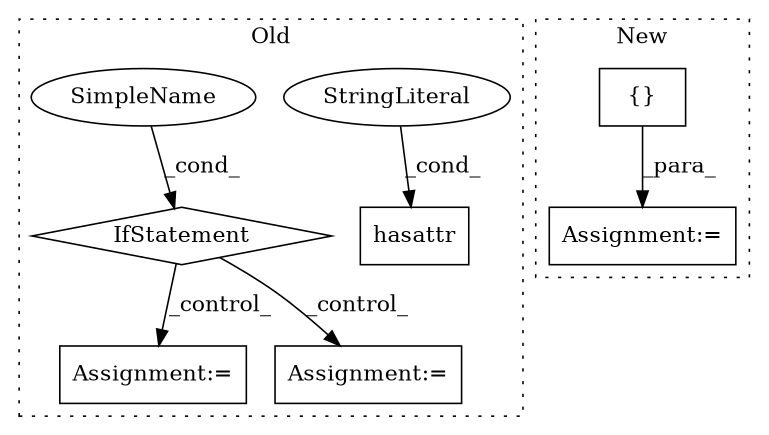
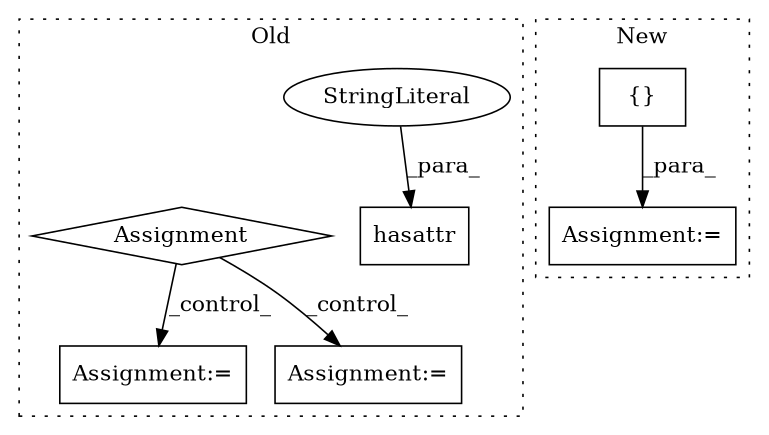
(144, 97) -> none
(443, 167) -> (443, 167)
(182, 236) -> (182, 236)
